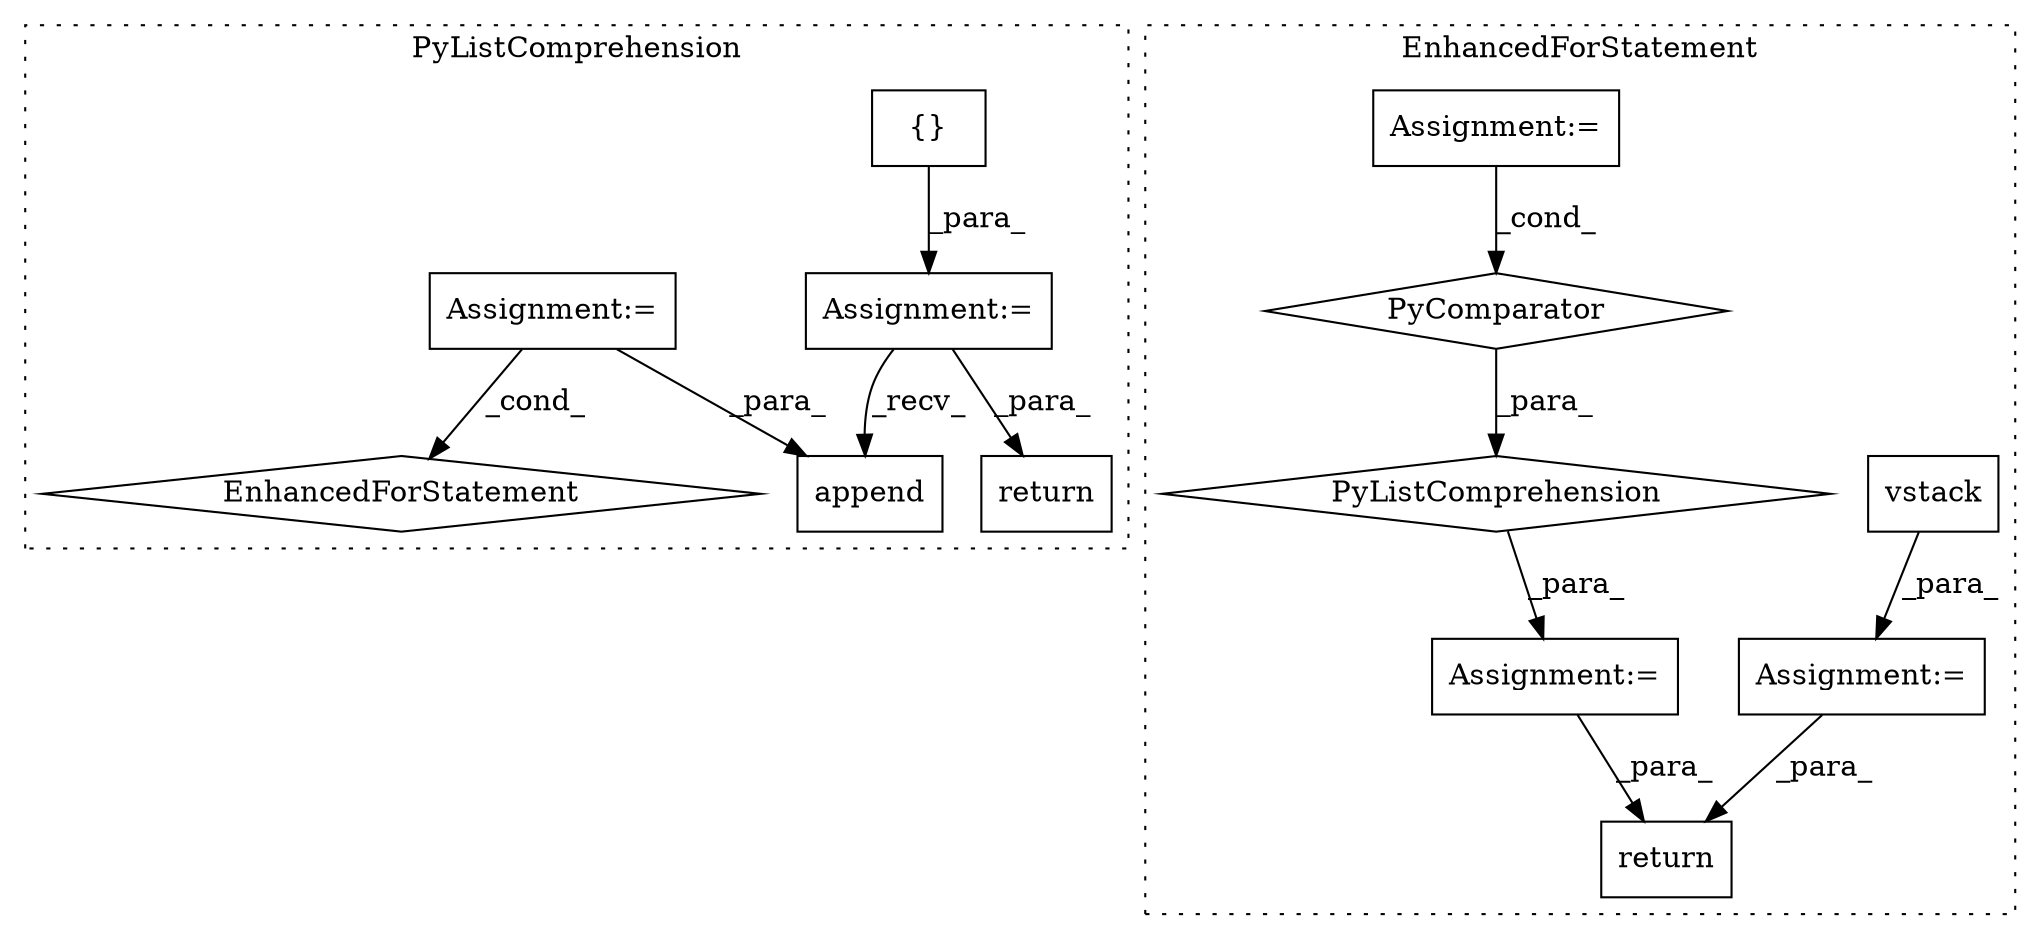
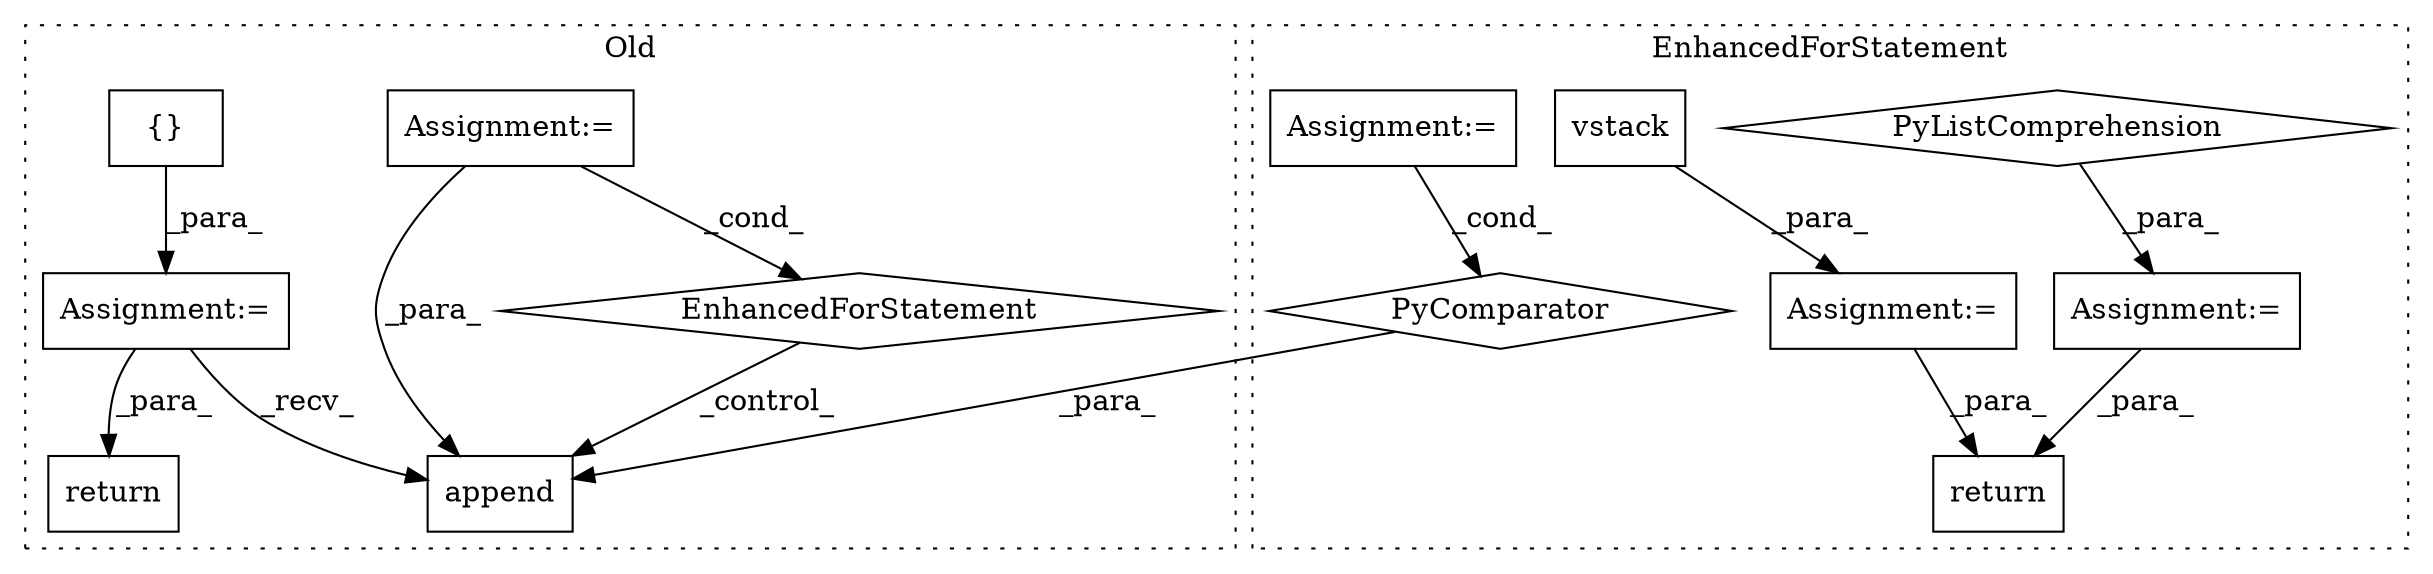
(577, 49) -> (630, 49)
(1496, 392) -> (995, 403)
none -> (696, 394)
